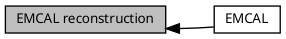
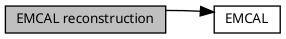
(197, 28) -> (183, 11)
